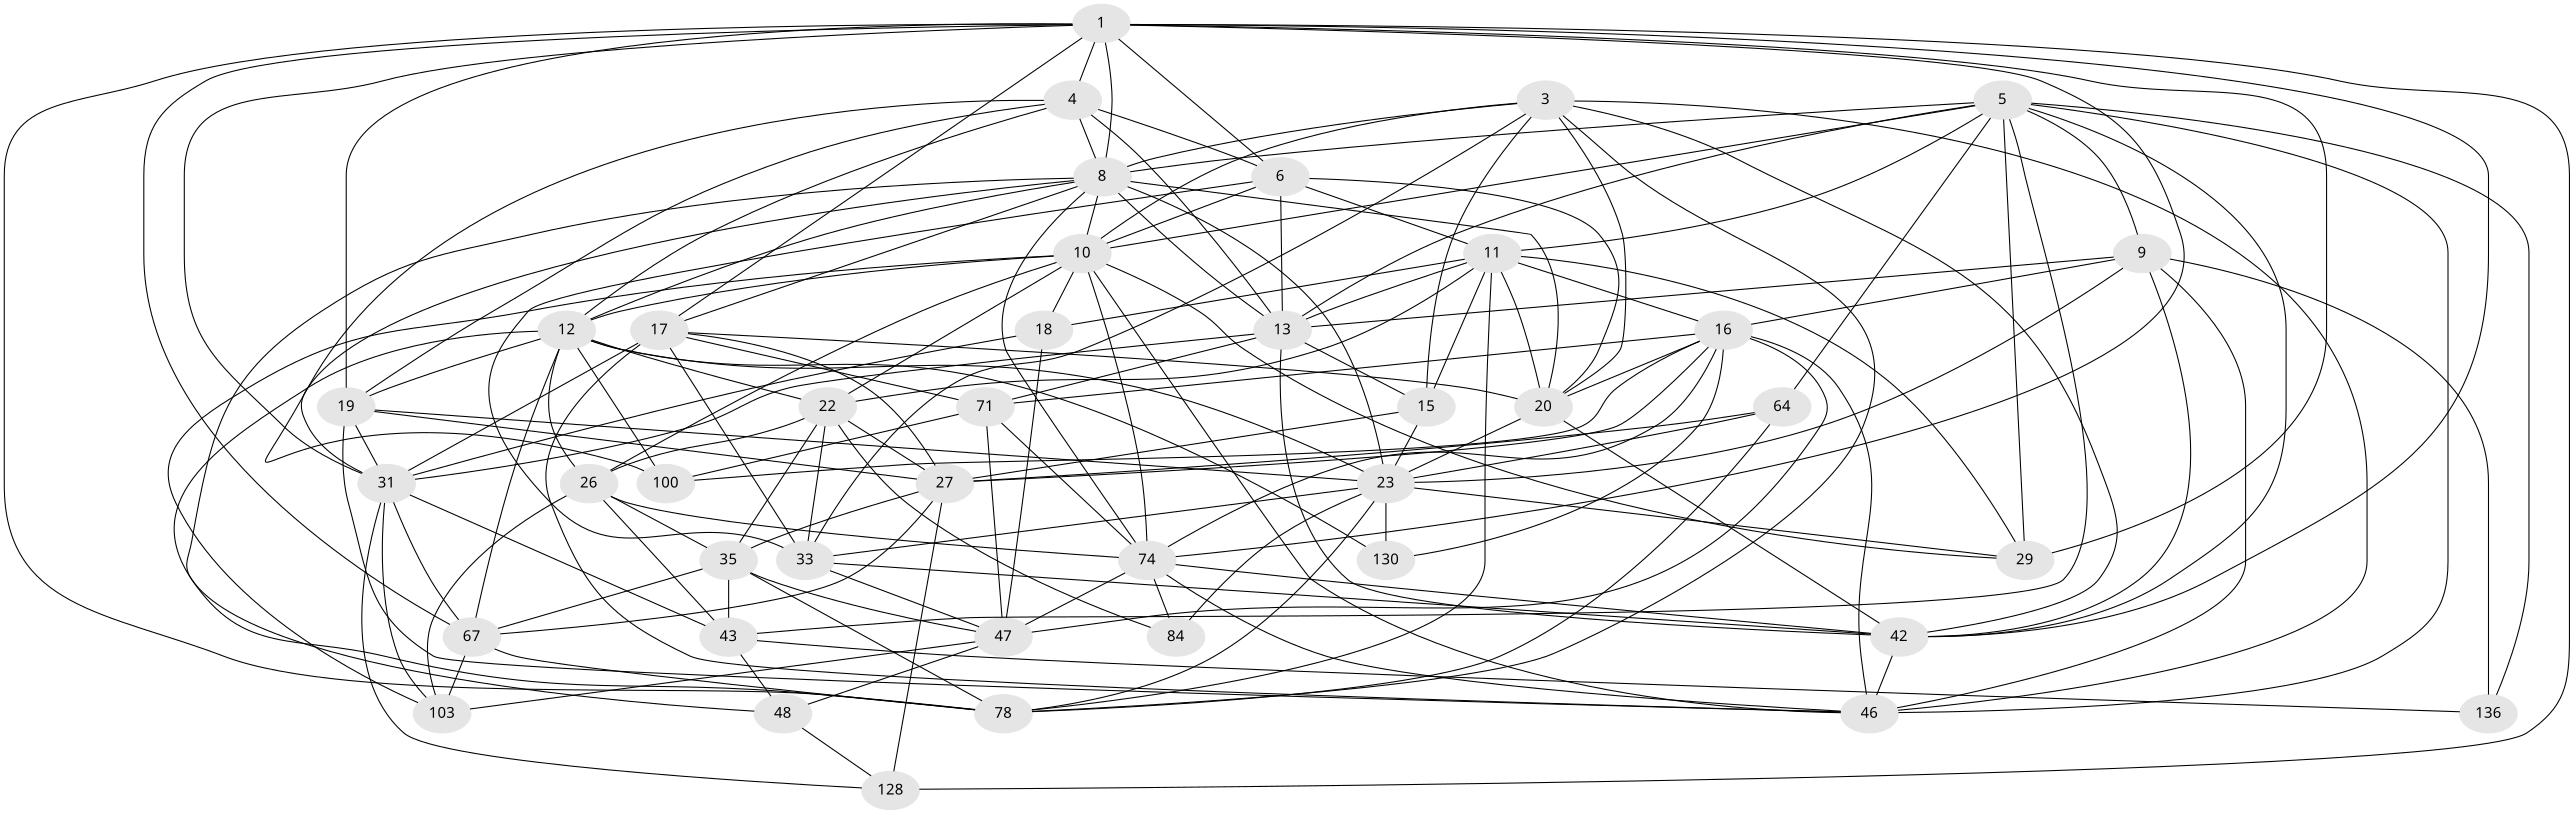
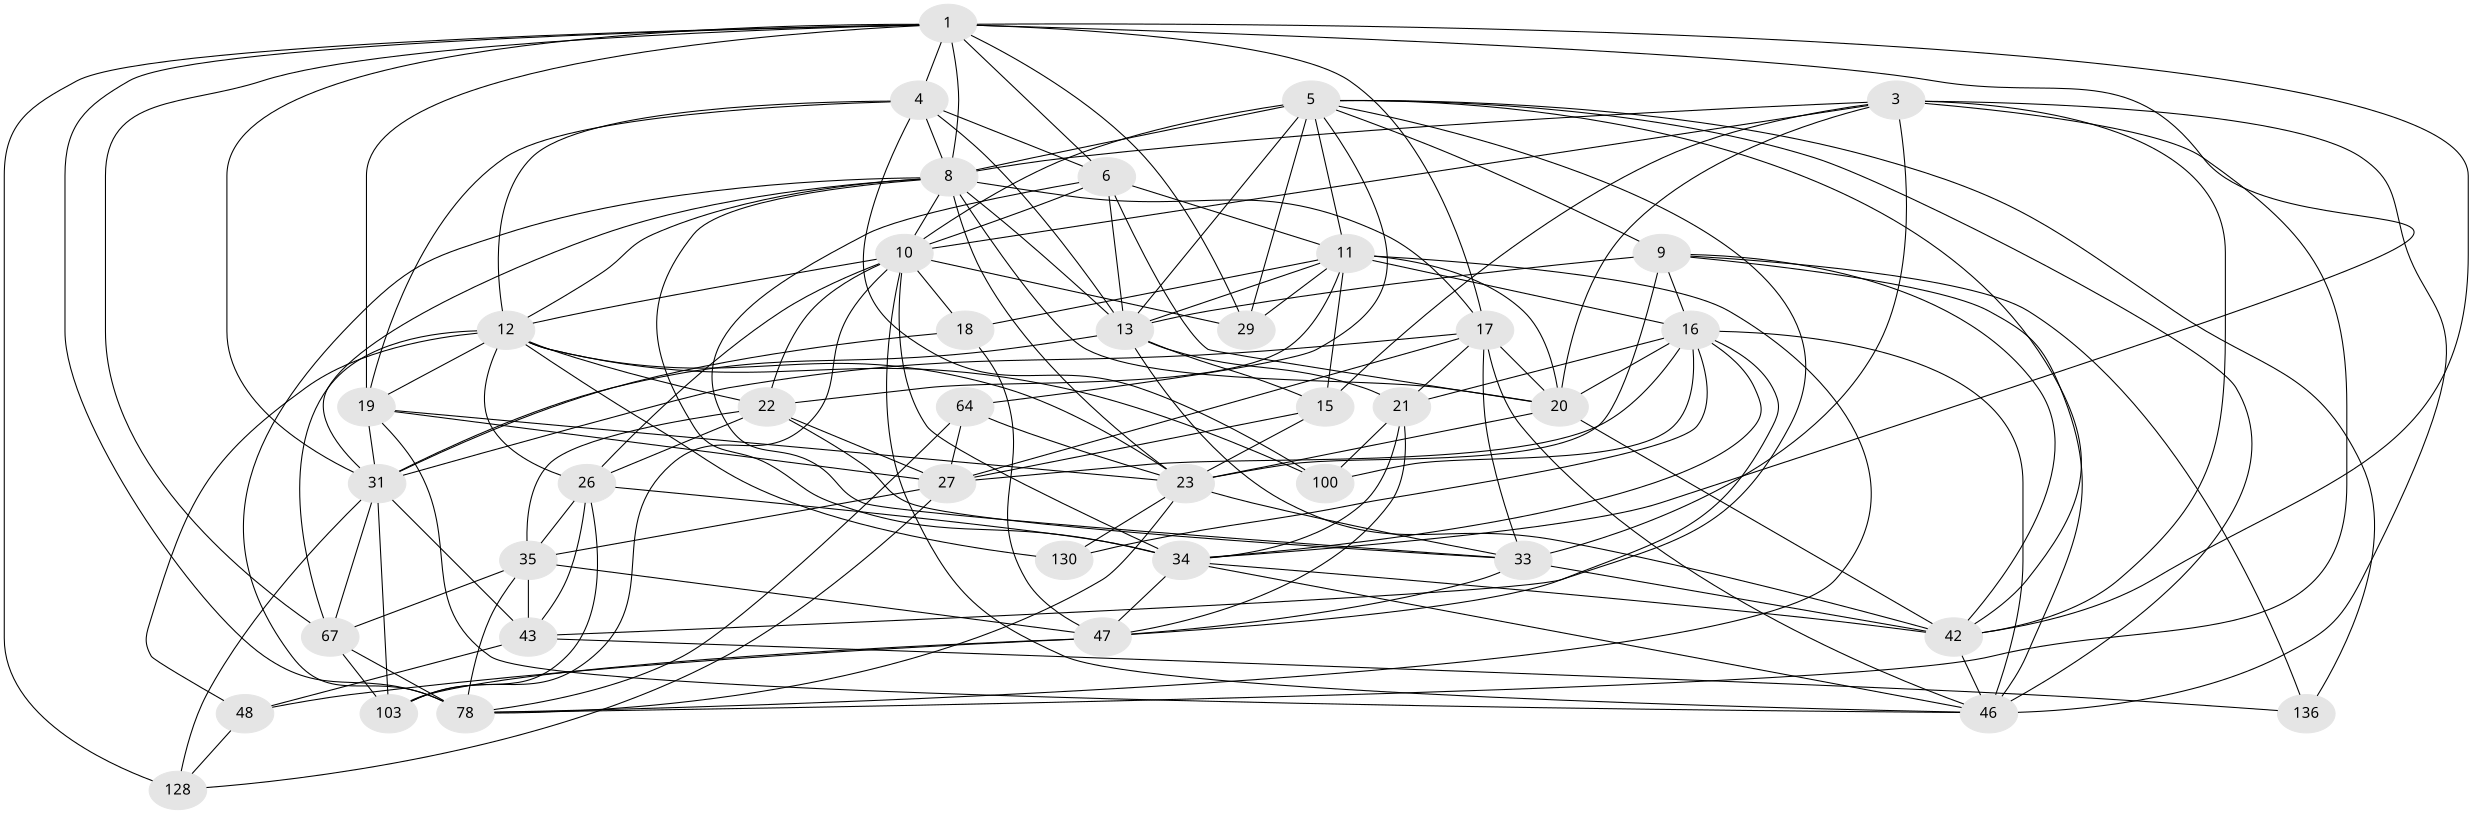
(985, 407) -> (1402, 407)
(1633, 513) -> none
(1147, 560) -> (1181, 560)
(744, 605) -> none
(1176, 637) -> none
